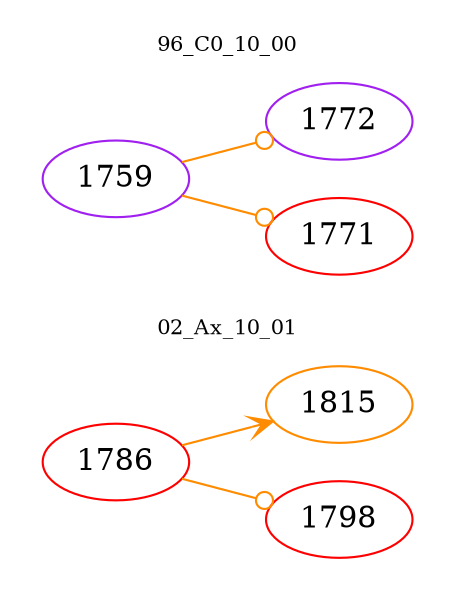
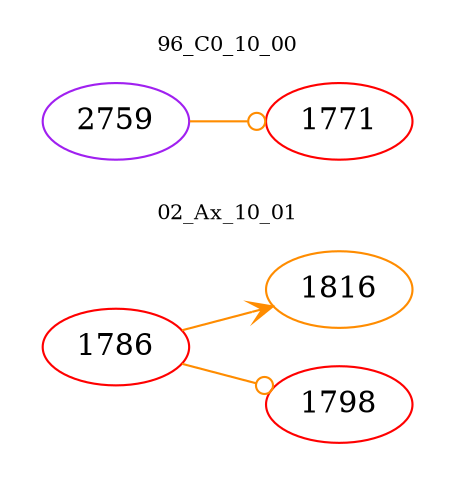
(339, 121) -> none
(116, 179) -> (116, 121)
(339, 405) -> (339, 290)
